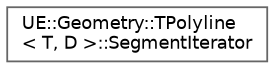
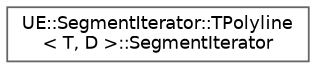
(137, 34) -> (158, 34)
